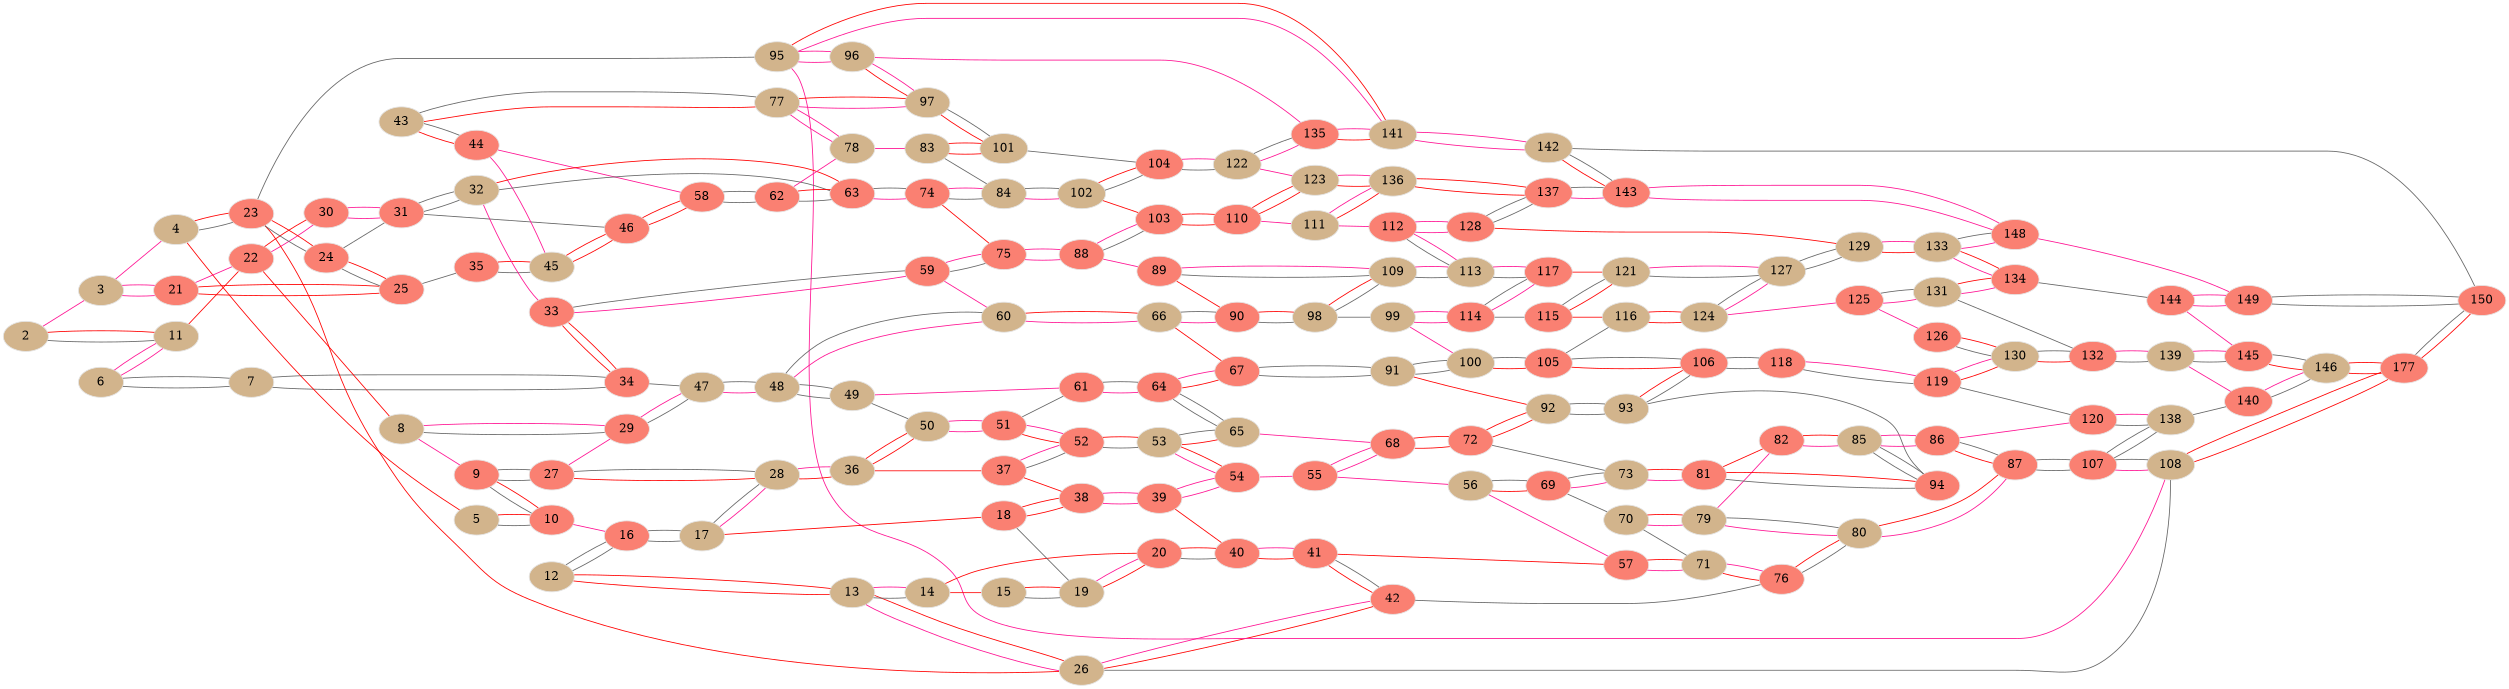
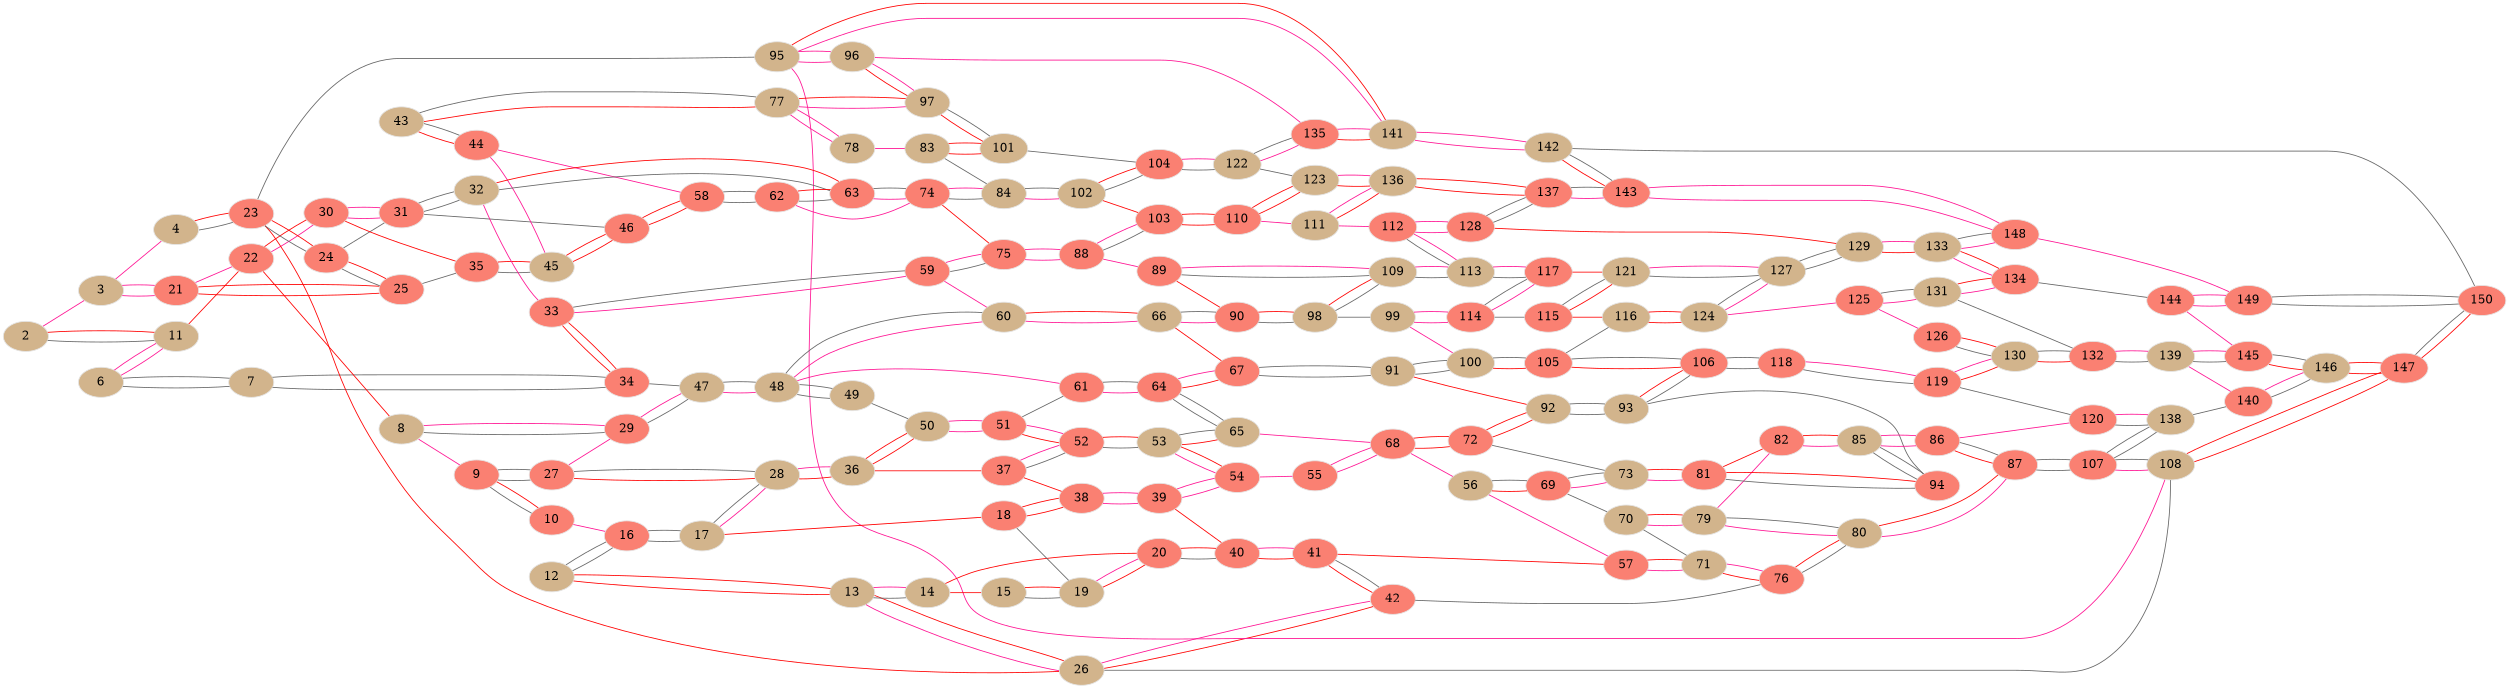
(1276, 172) -> (1276, 172)
(808, 178) -> (853, 219)
none -> (400, 243)
(2404, 368) -> (2404, 368)
(967, 391) -> (928, 369)
(1393, 481) -> (1432, 465)
(477, 520) -> none
